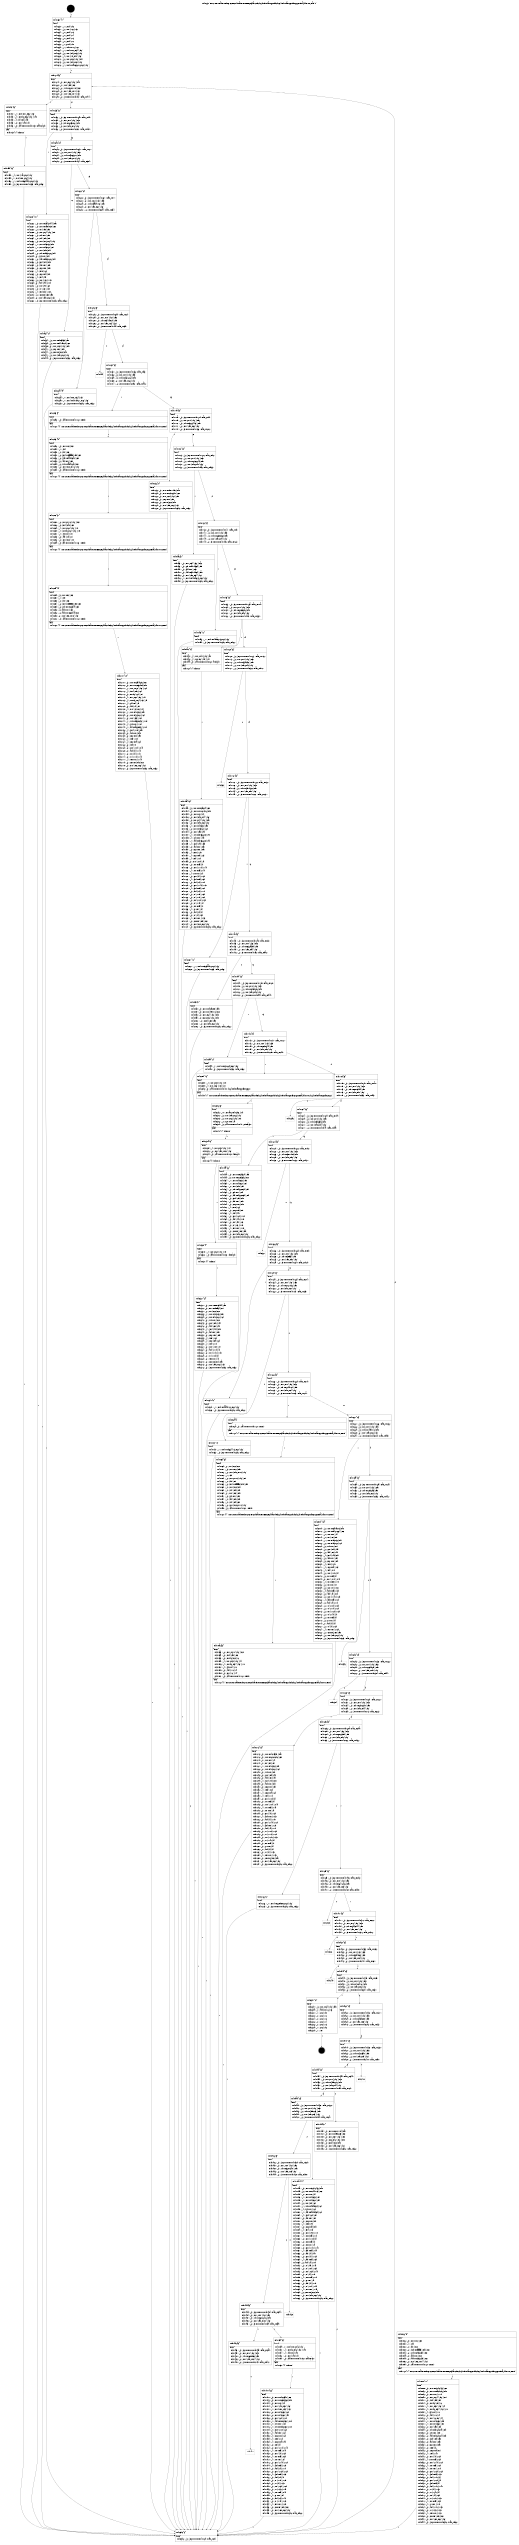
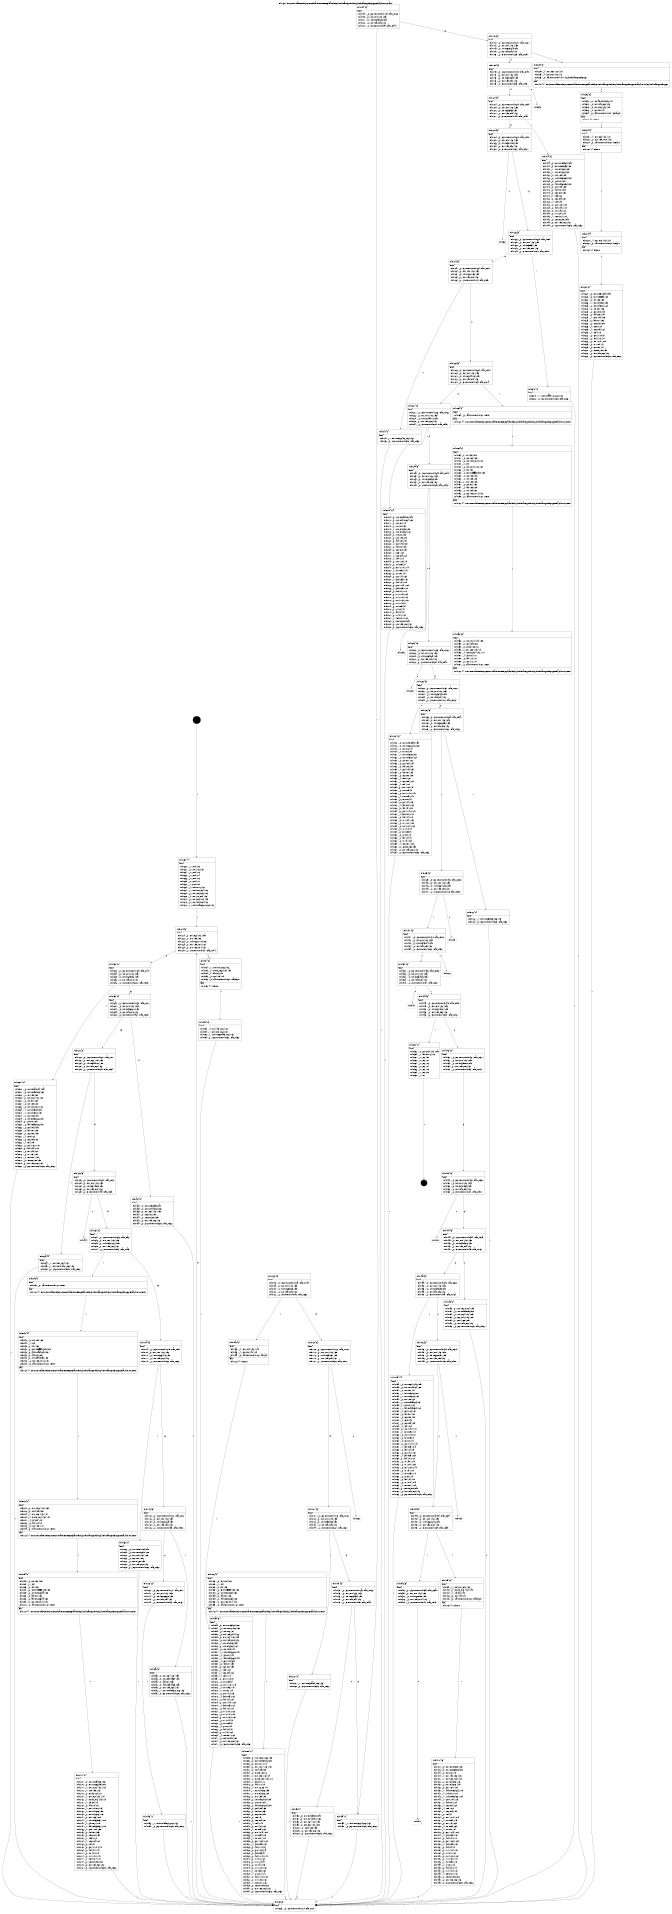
(230, 569) -> none
(251, 964) -> (357, 1709)
